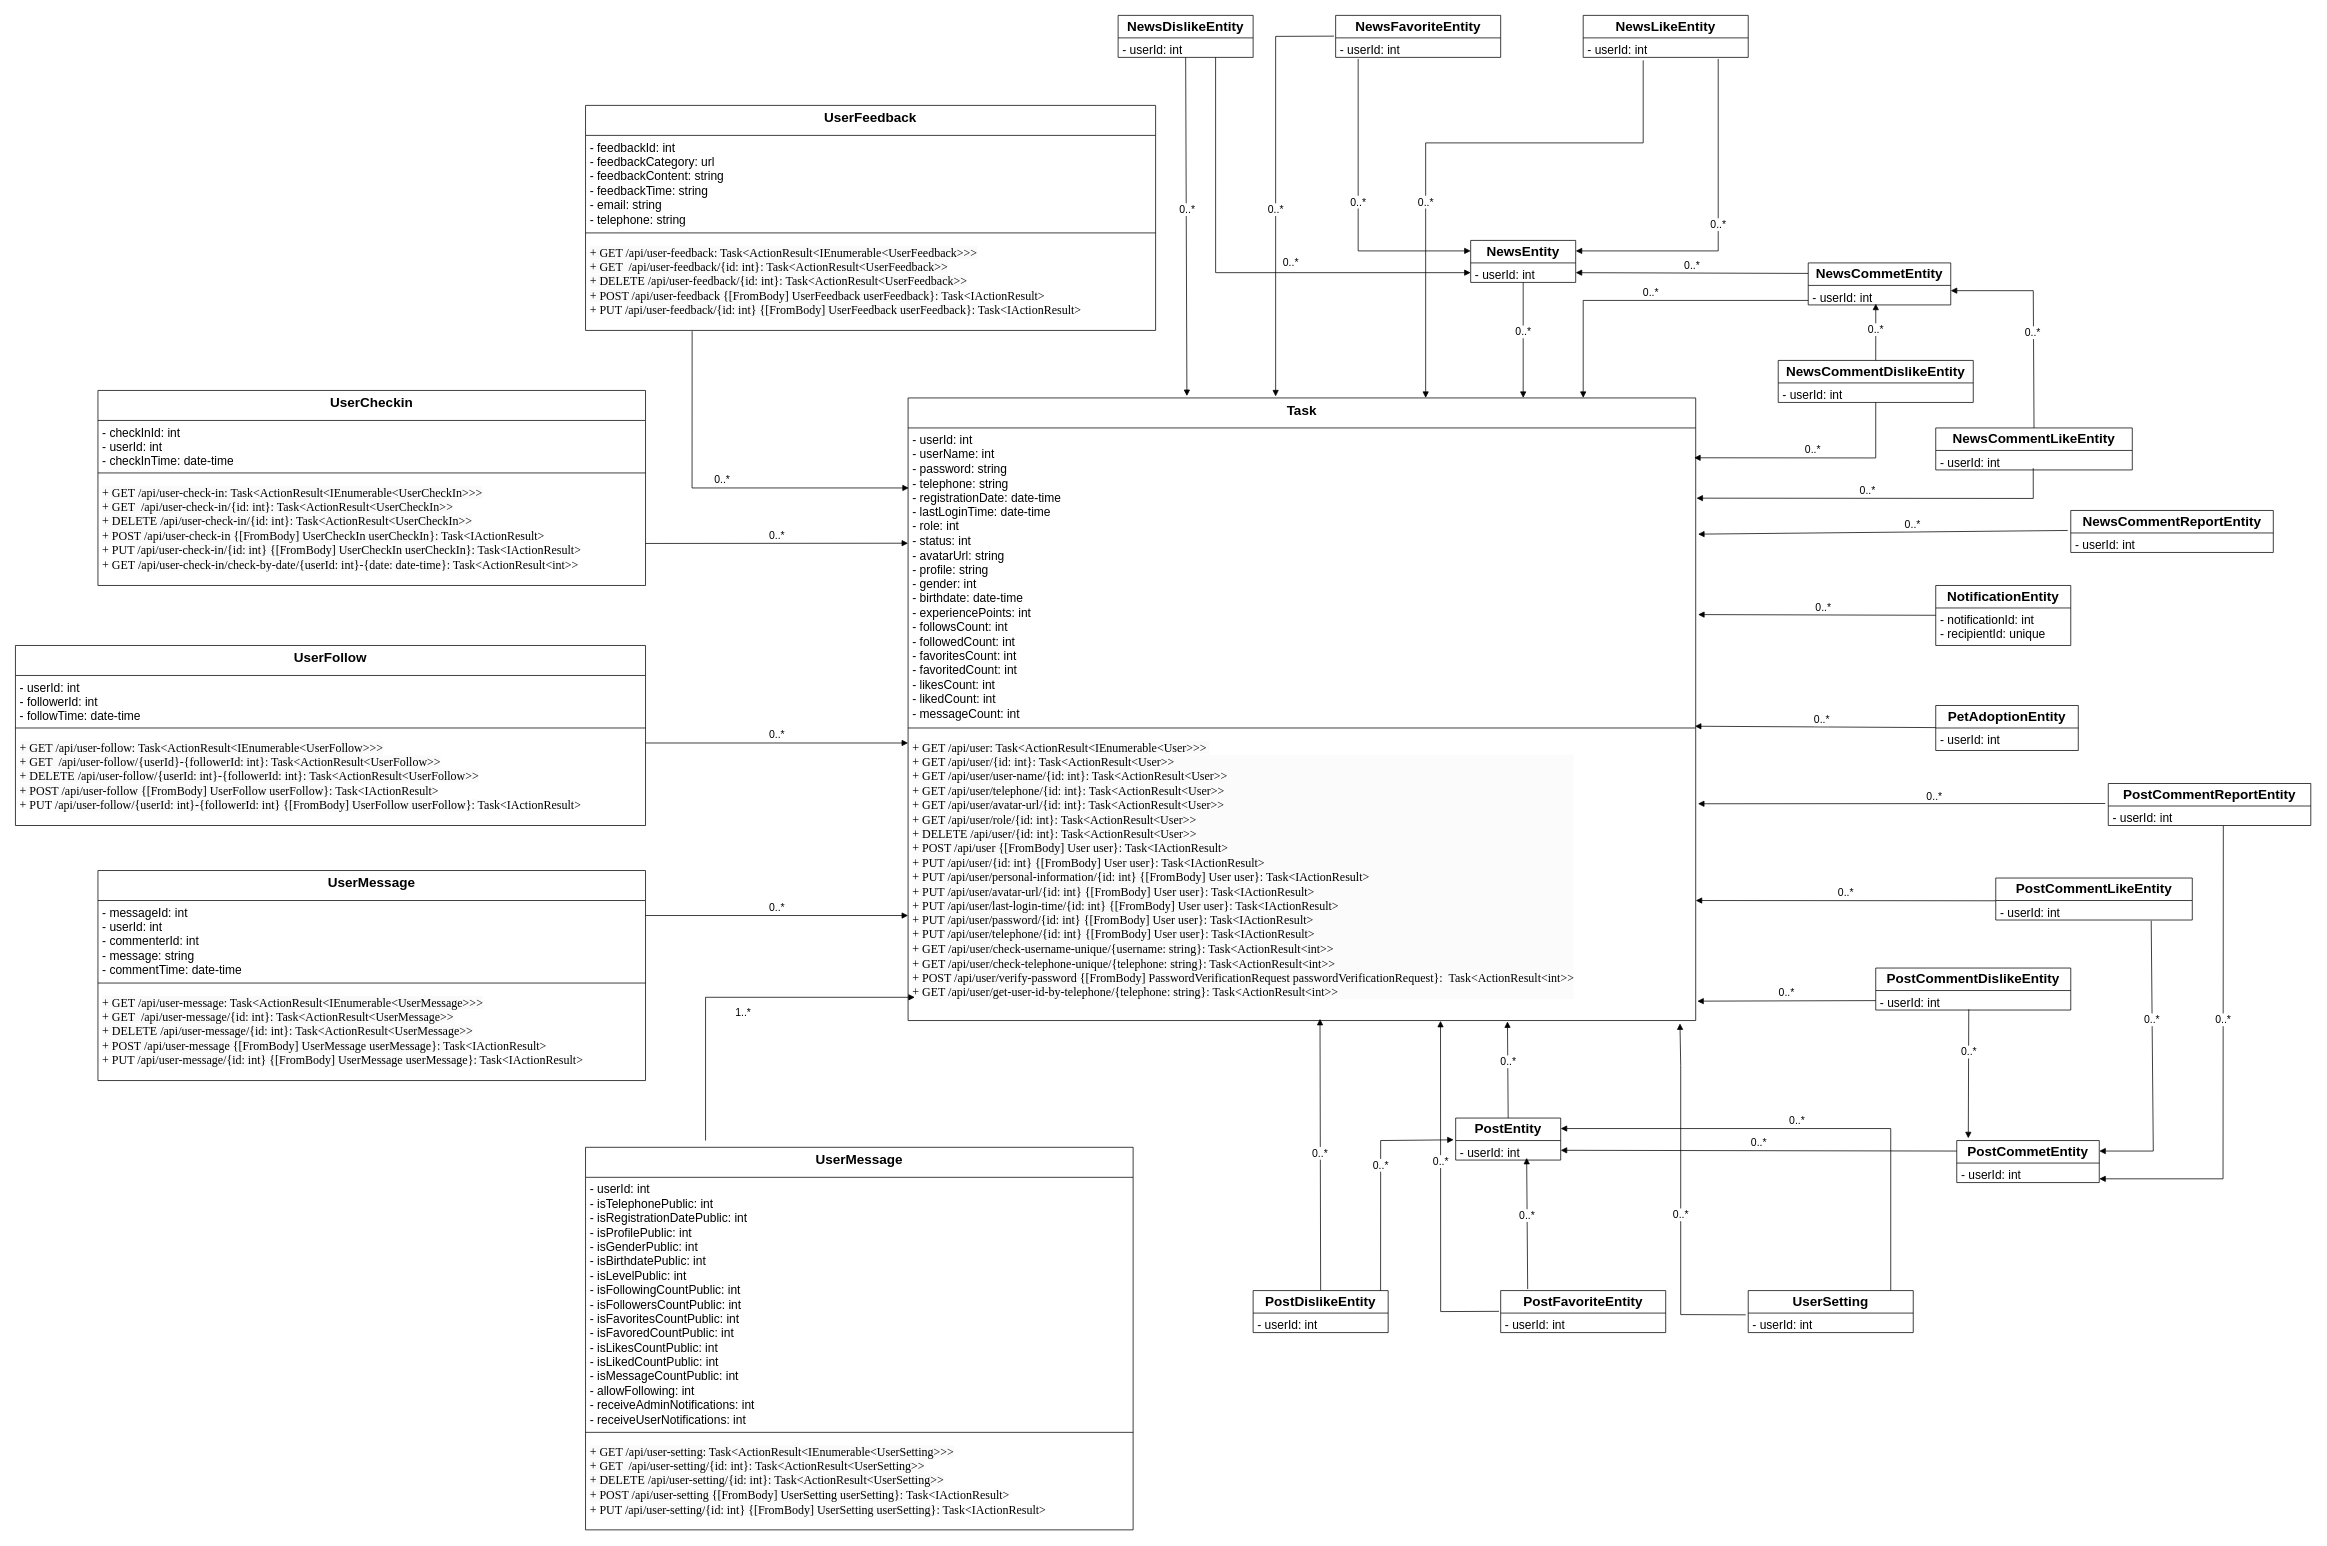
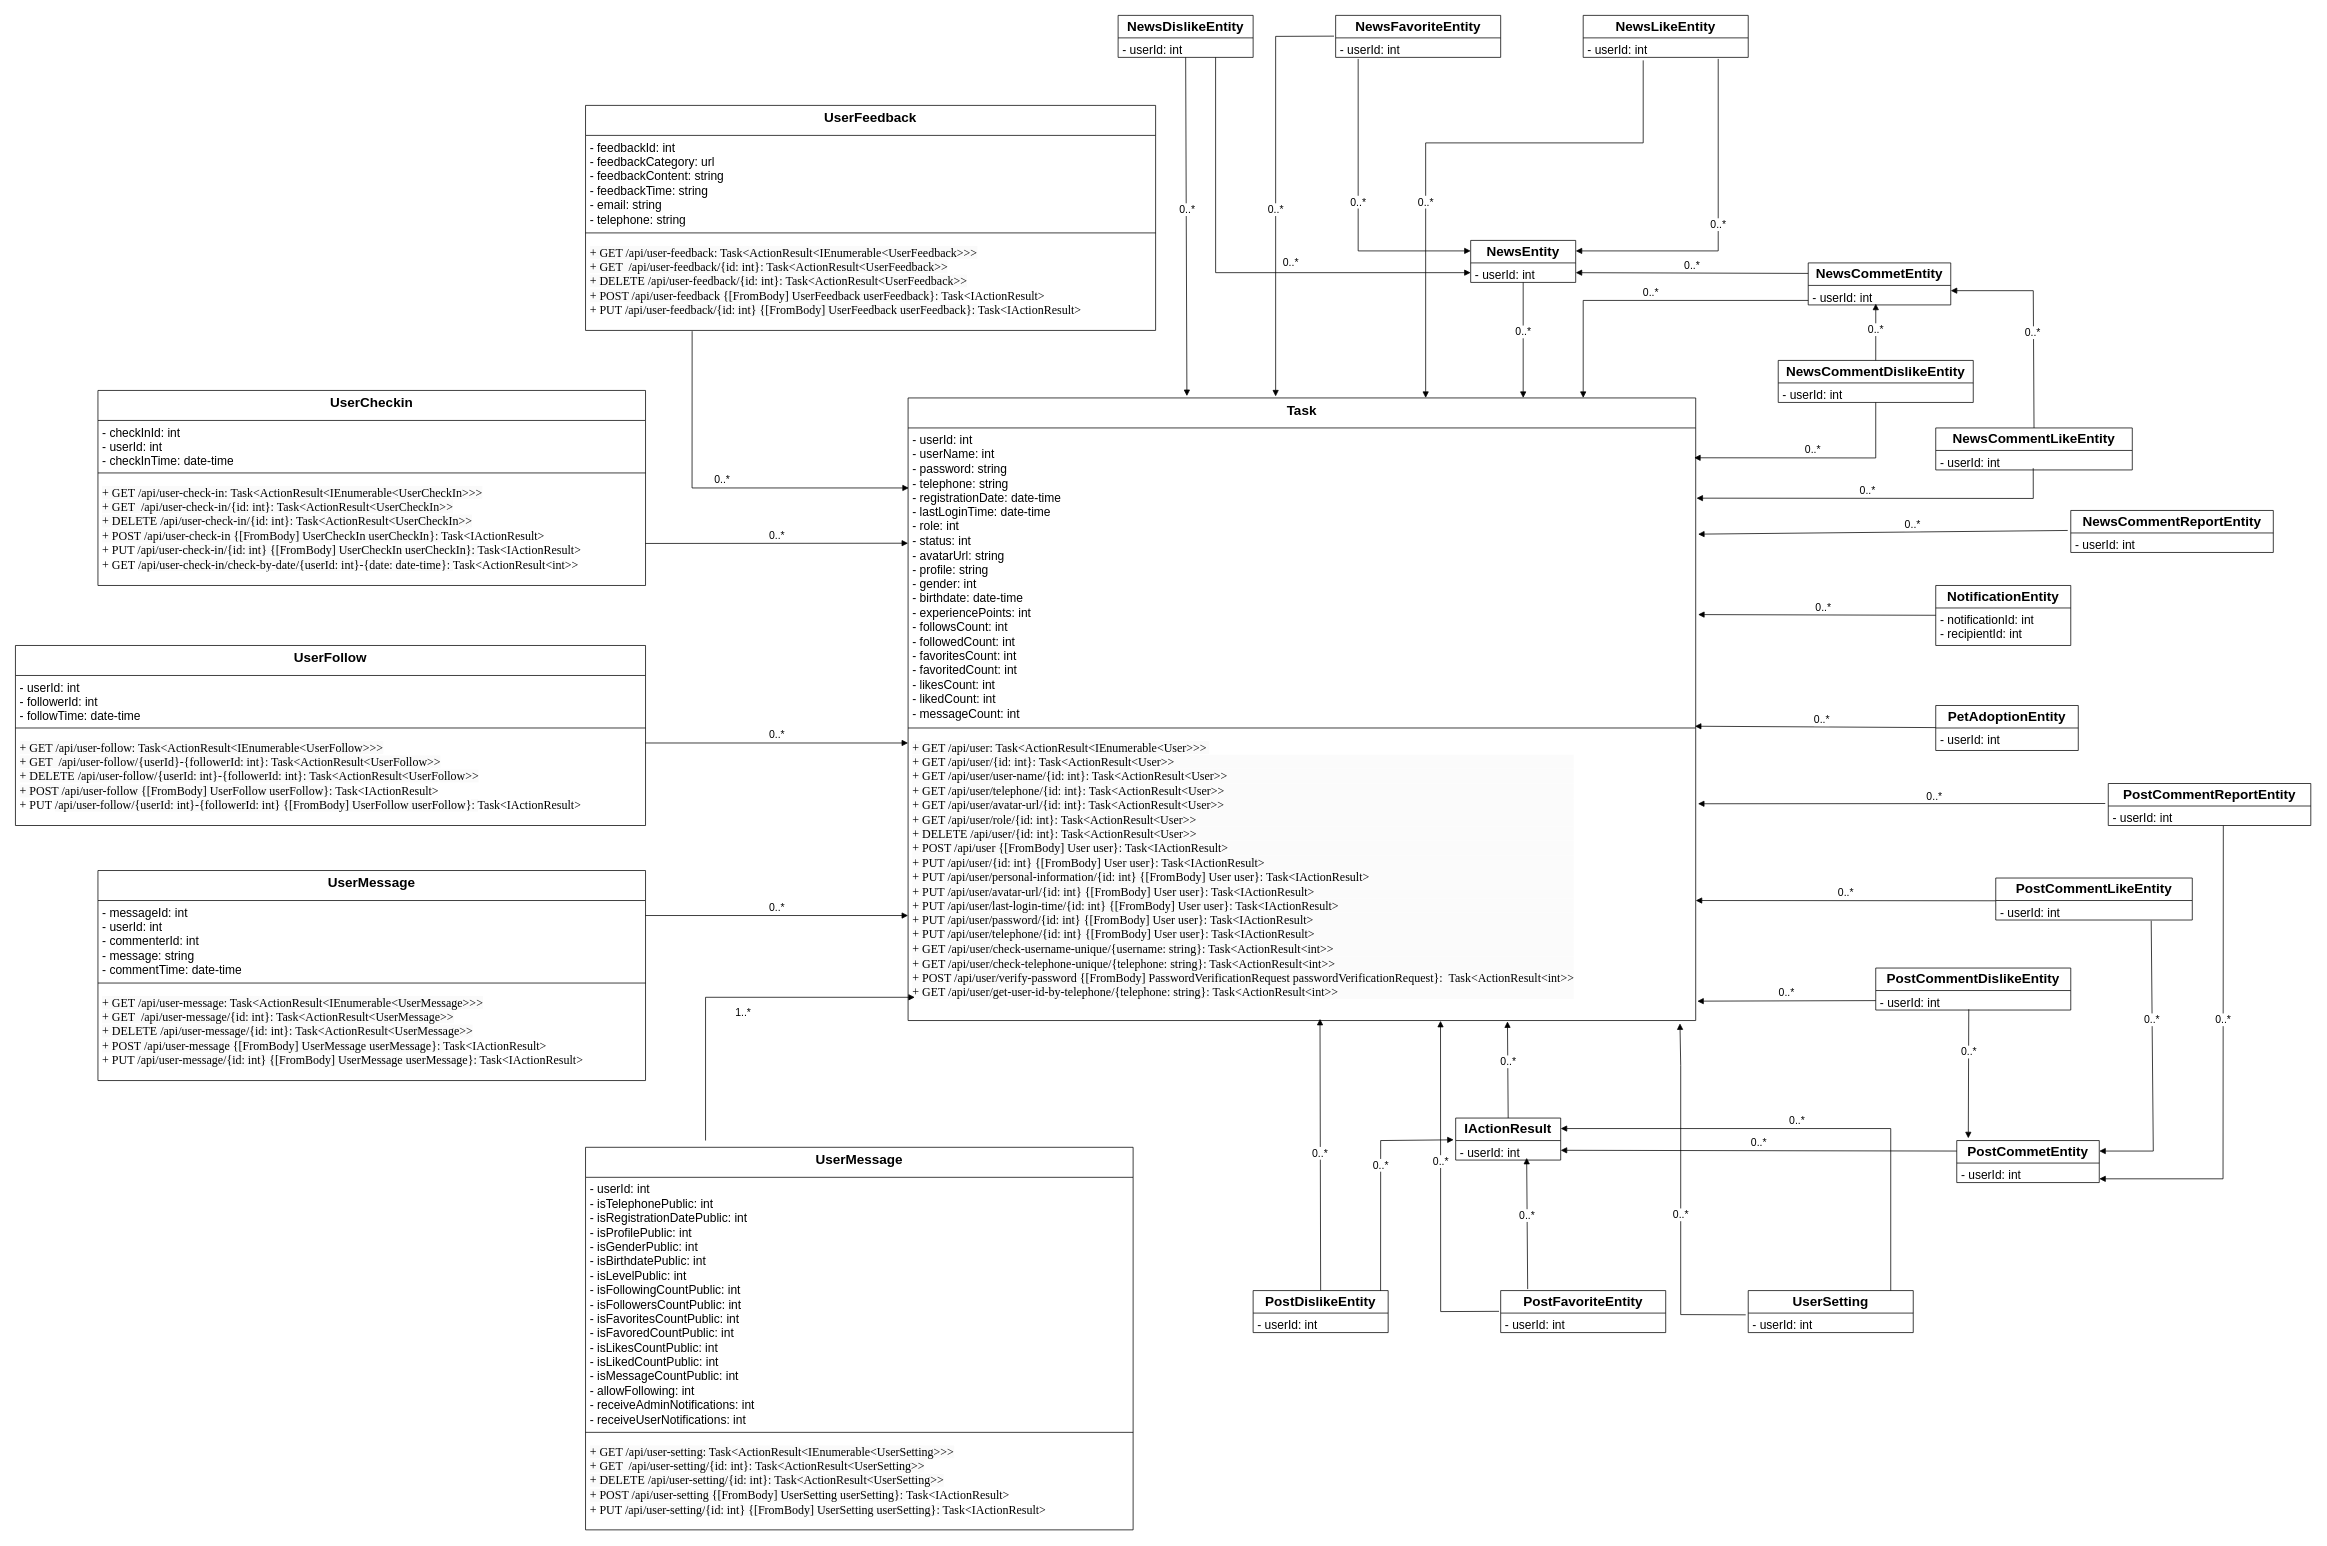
(1986, 624) -> (1985, 624)
(1508, 1129) -> (1508, 1129)
